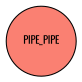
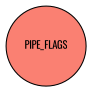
(41, 41) -> (46, 46)
